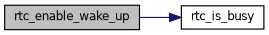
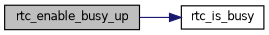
(72, 17) -> (72, 17)
